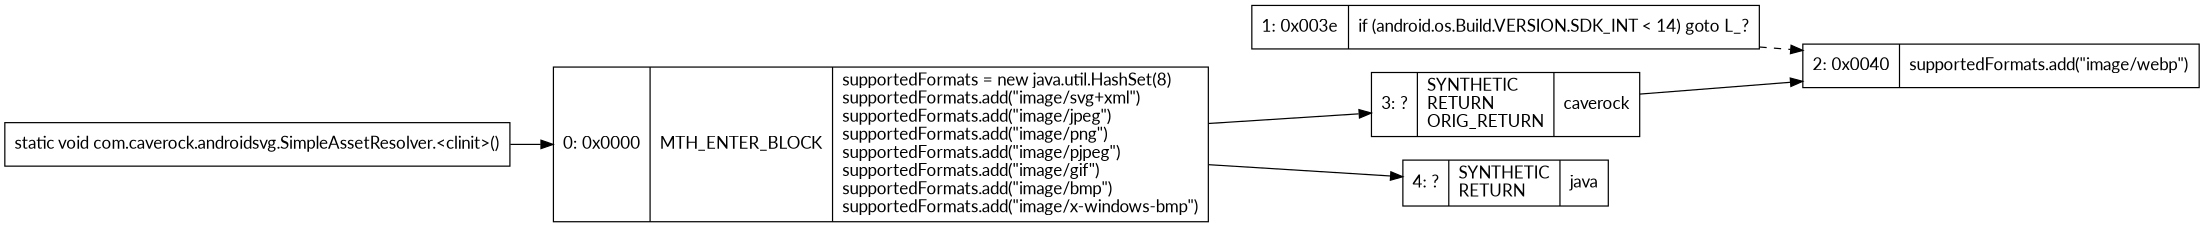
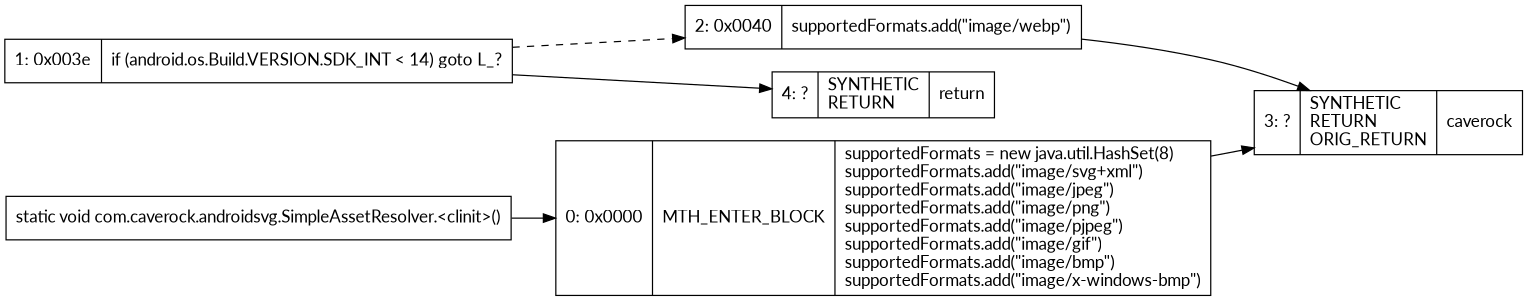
(1715, 88) -> (1191, 56)
(1300, 170) -> (636, 81)
(1584, 182) -> (962, 94)
